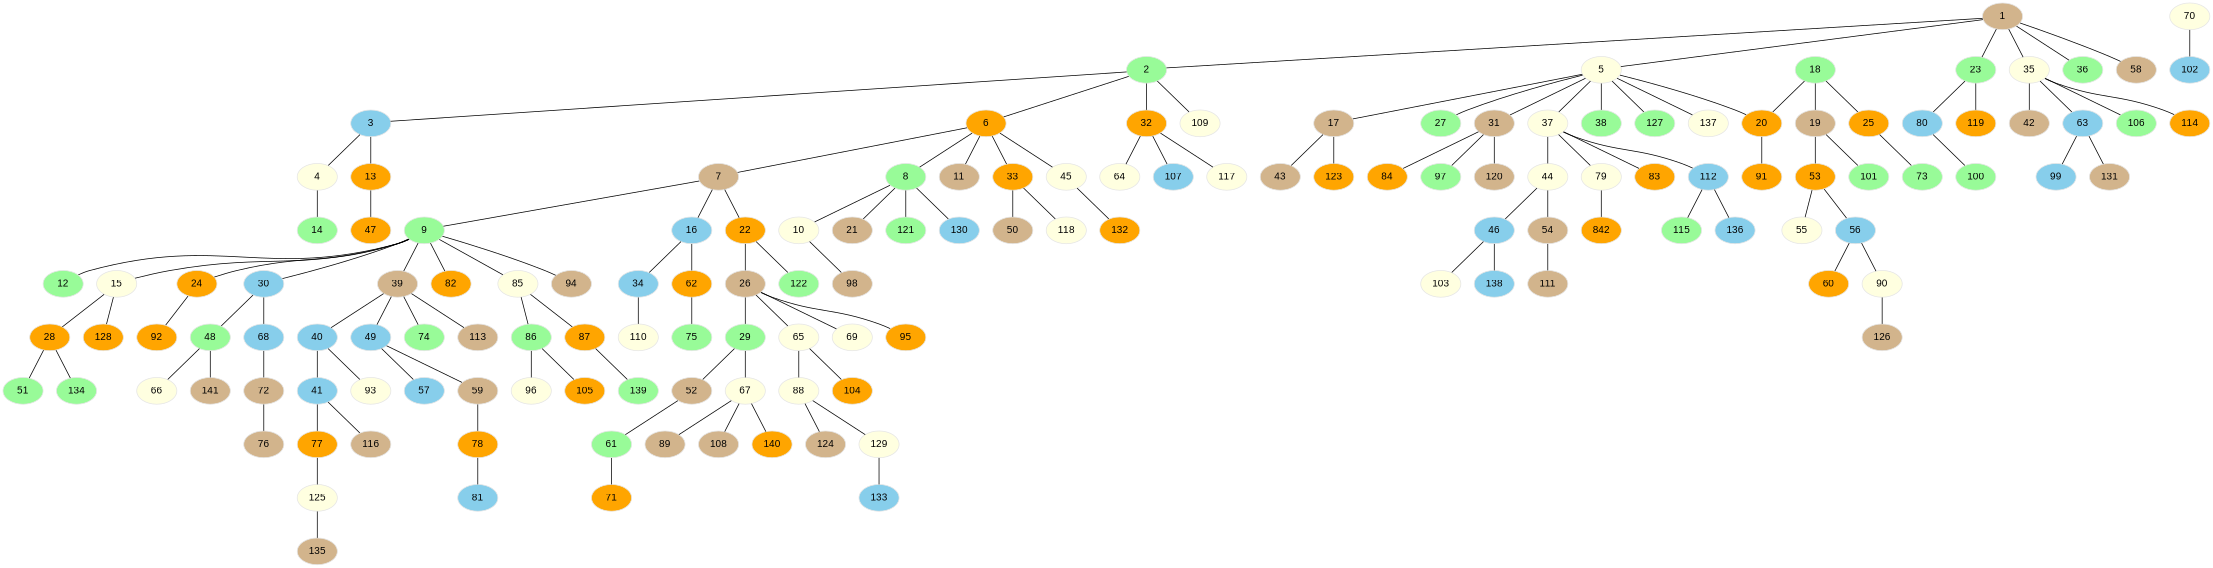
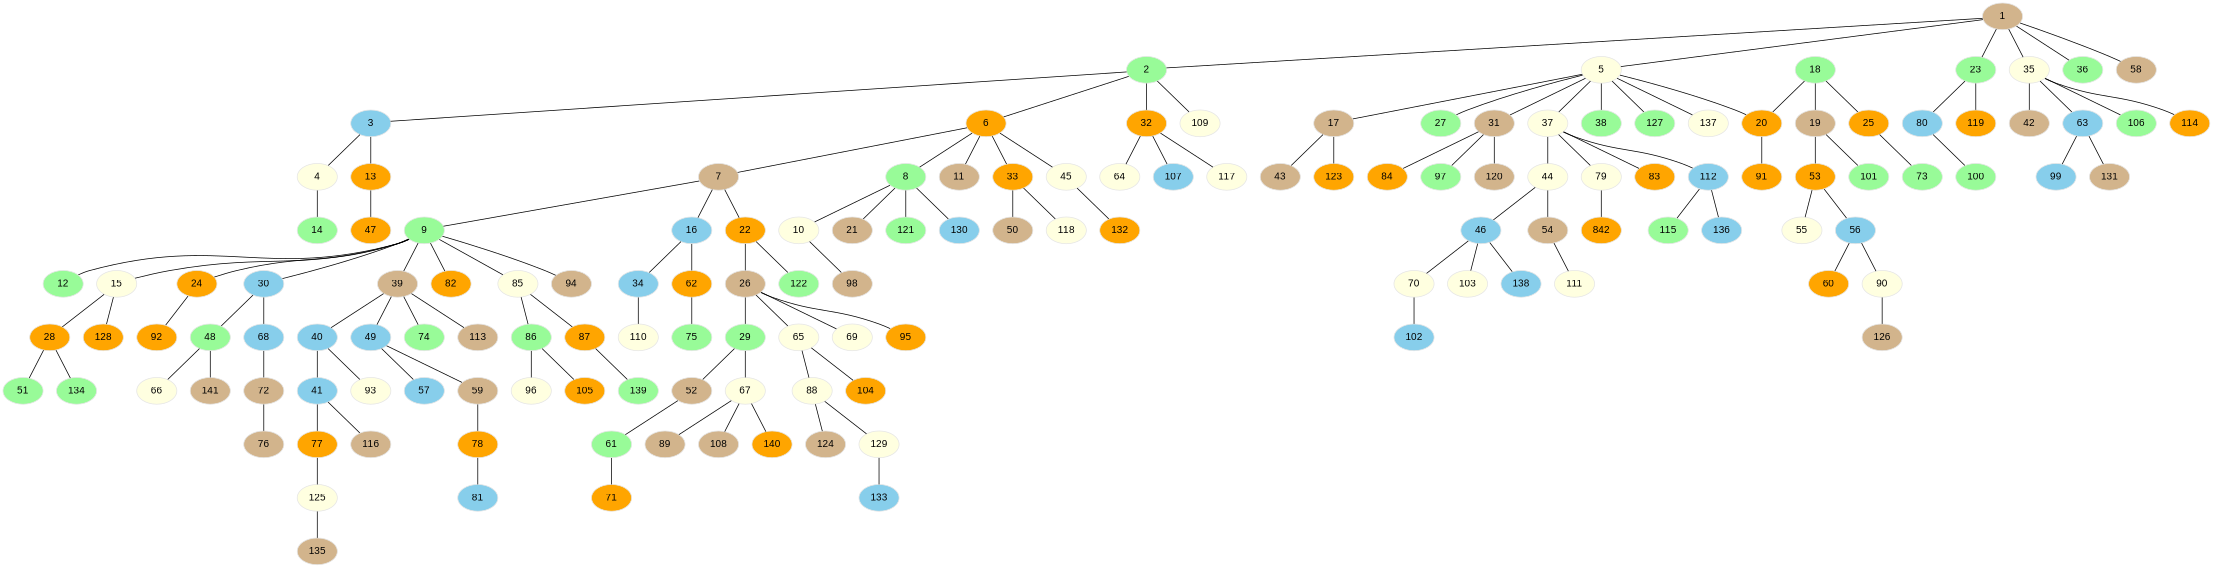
none -> (1447, 257)
(1548, 284) -> (1575, 284)
